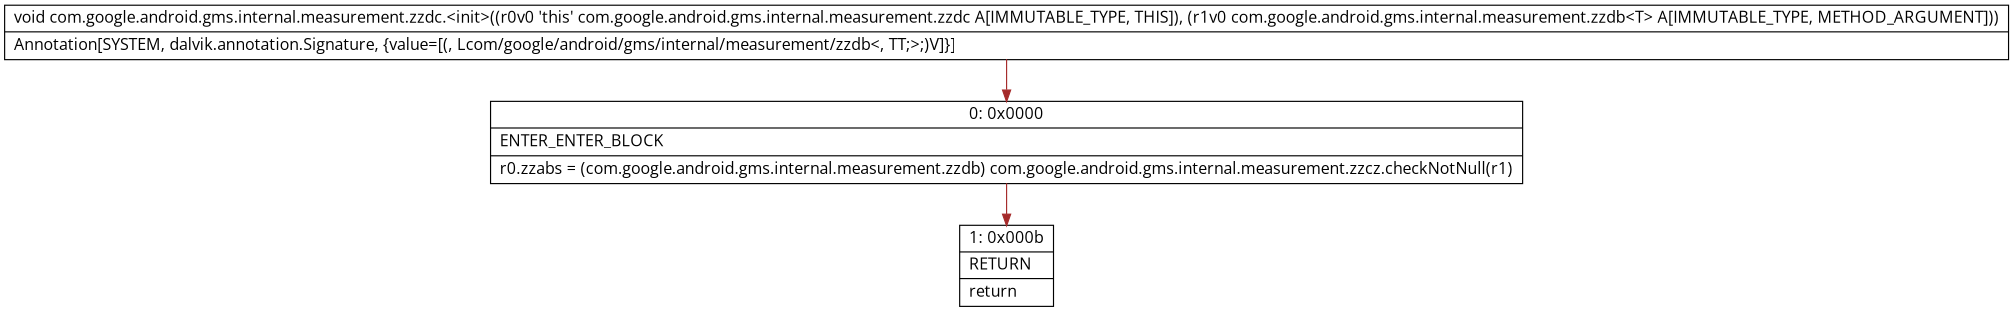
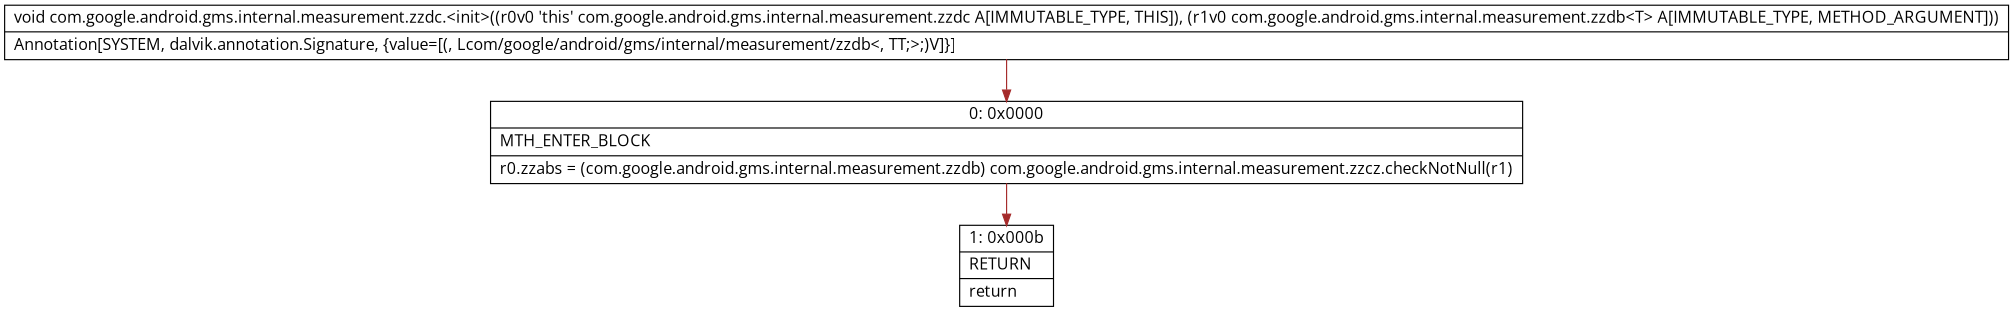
(582, 141) -> (575, 141)
